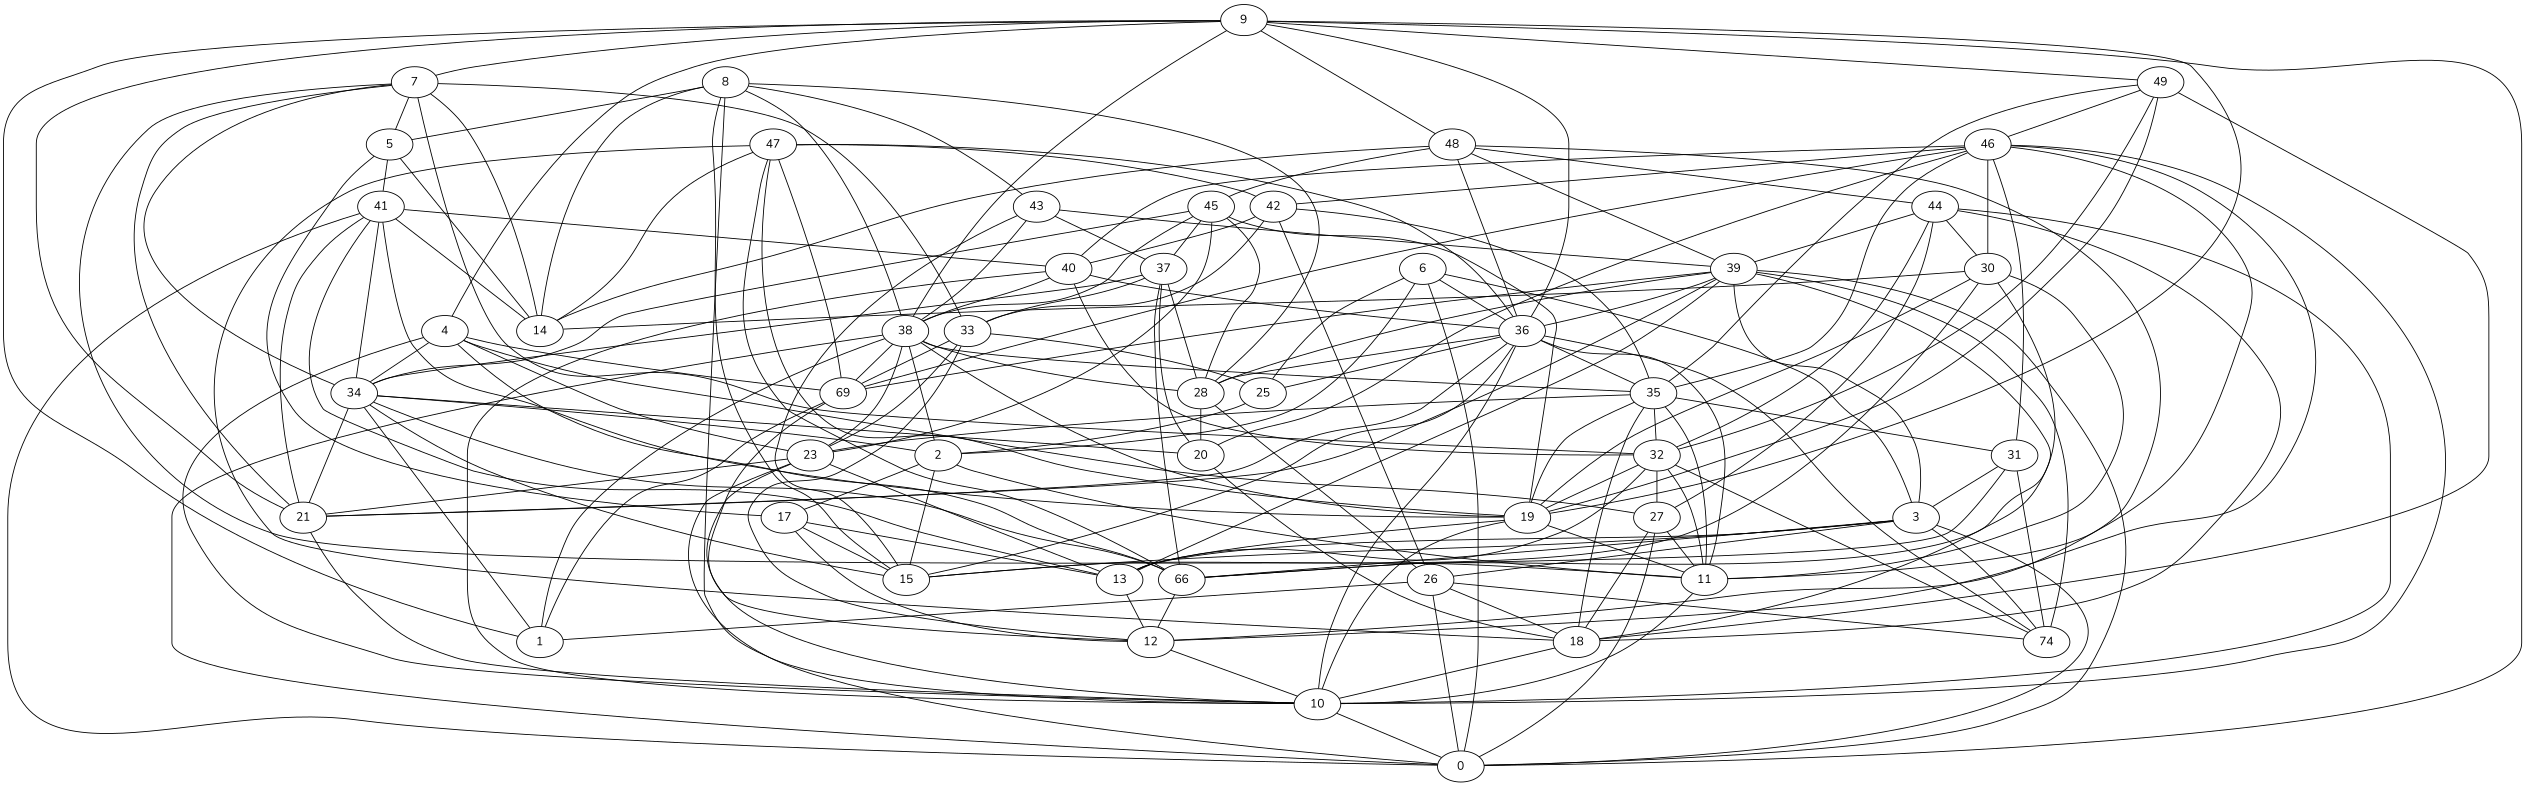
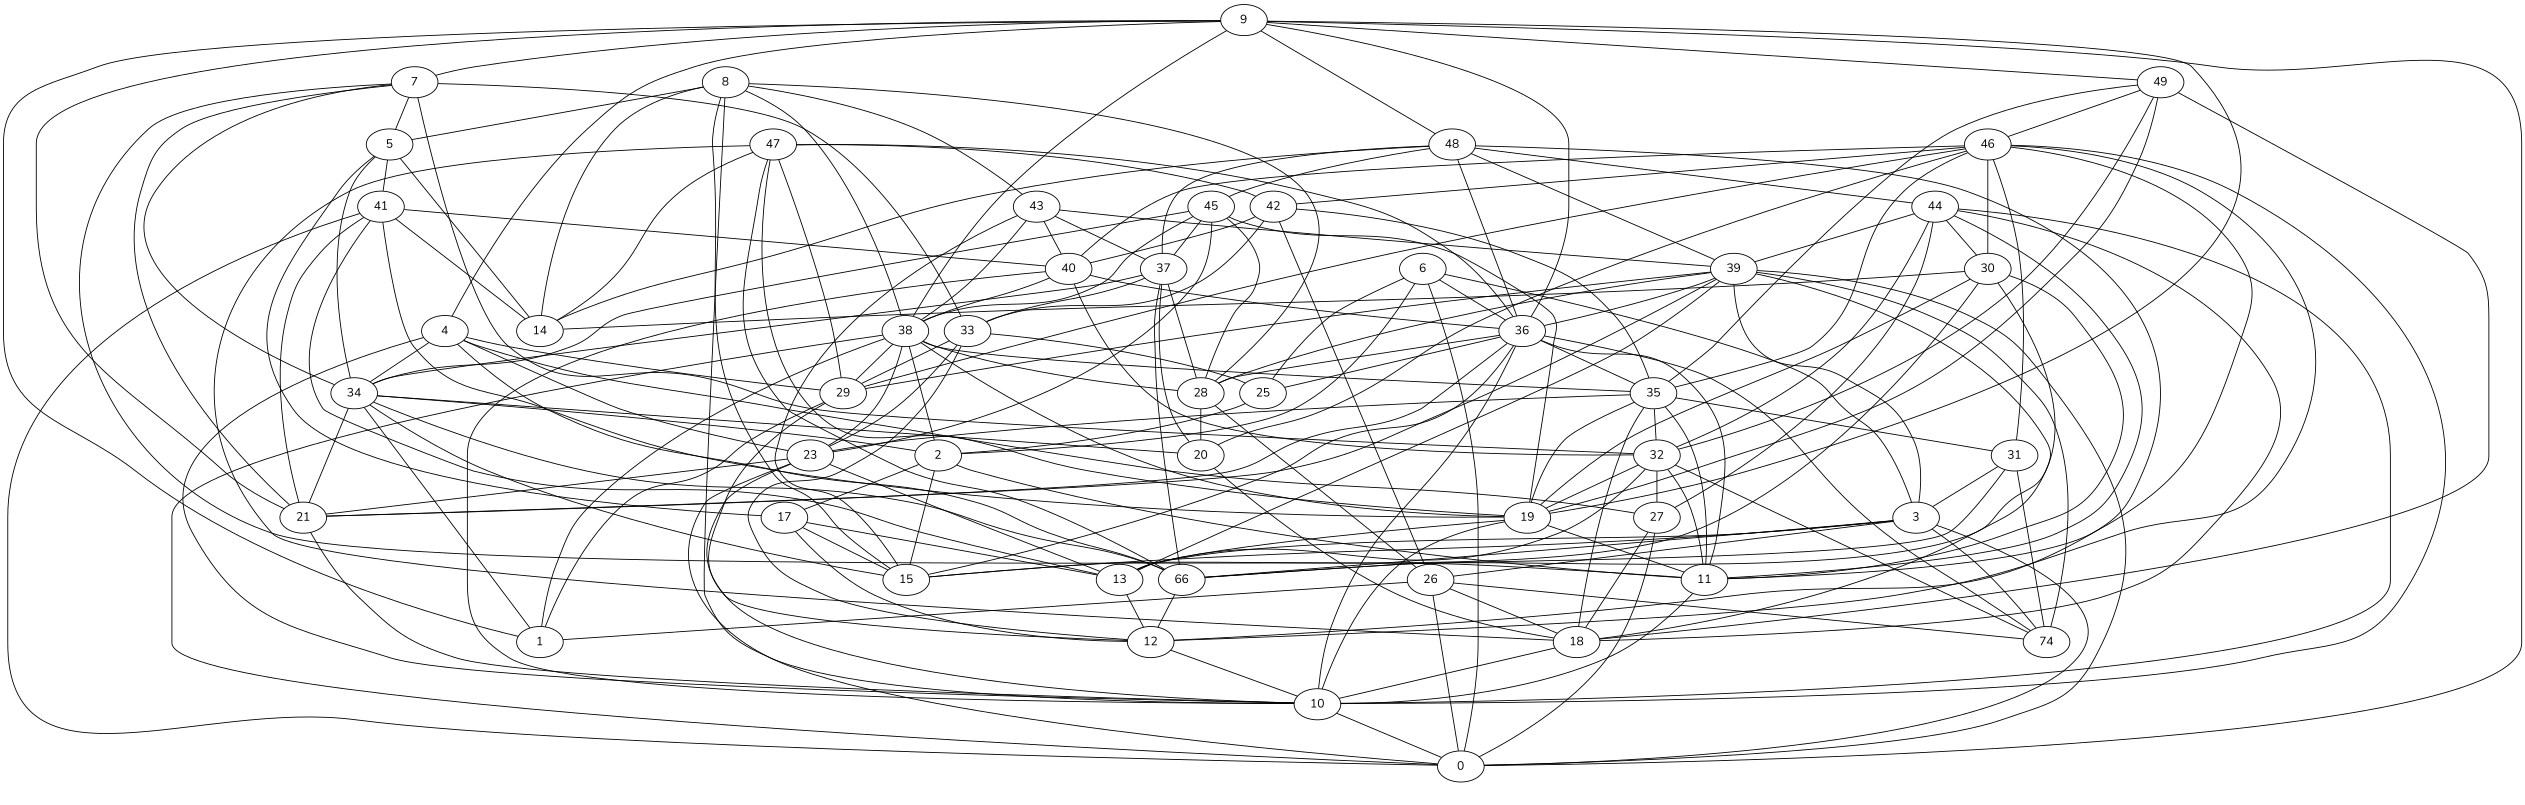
none -> (1253, 164)
(501, 195) -> none
none -> (1054, 240)
(368, 300) -> (338, 257)
(843, 393) -> (843, 393)
(1681, 549) -> (2103, 505)
